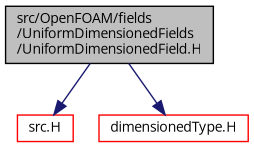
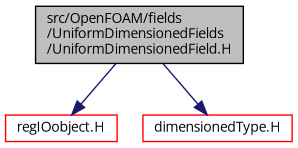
(45, 128) -> (61, 128)
